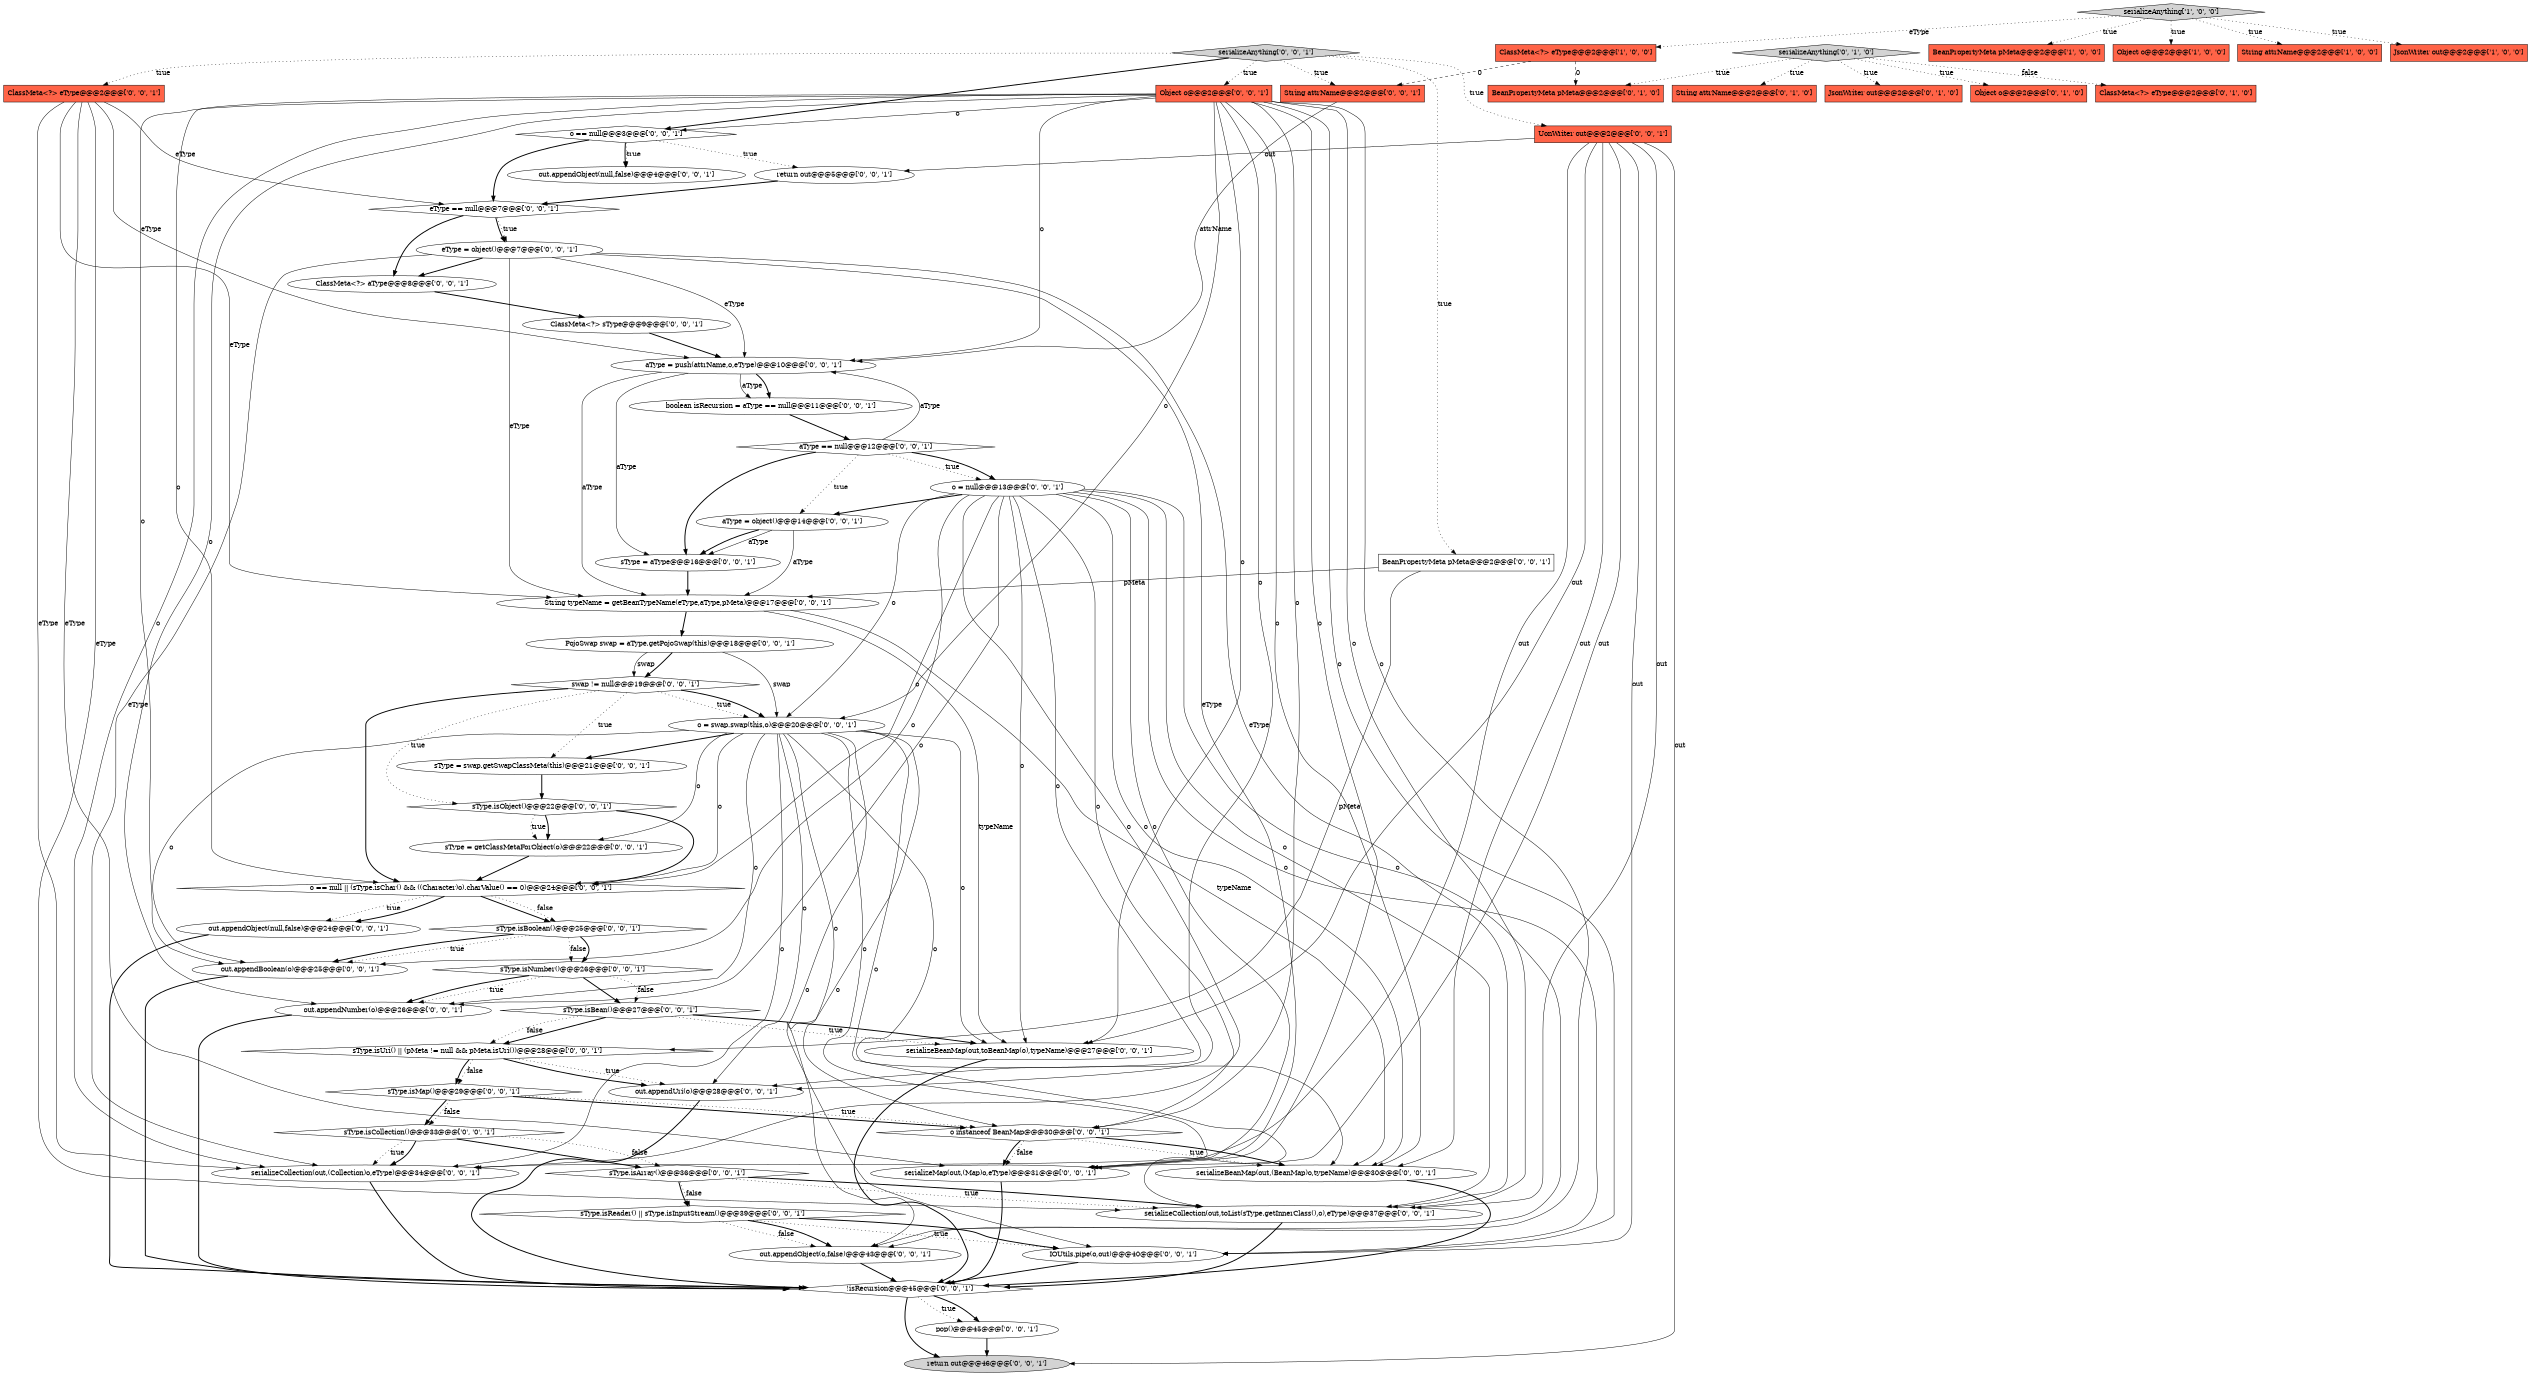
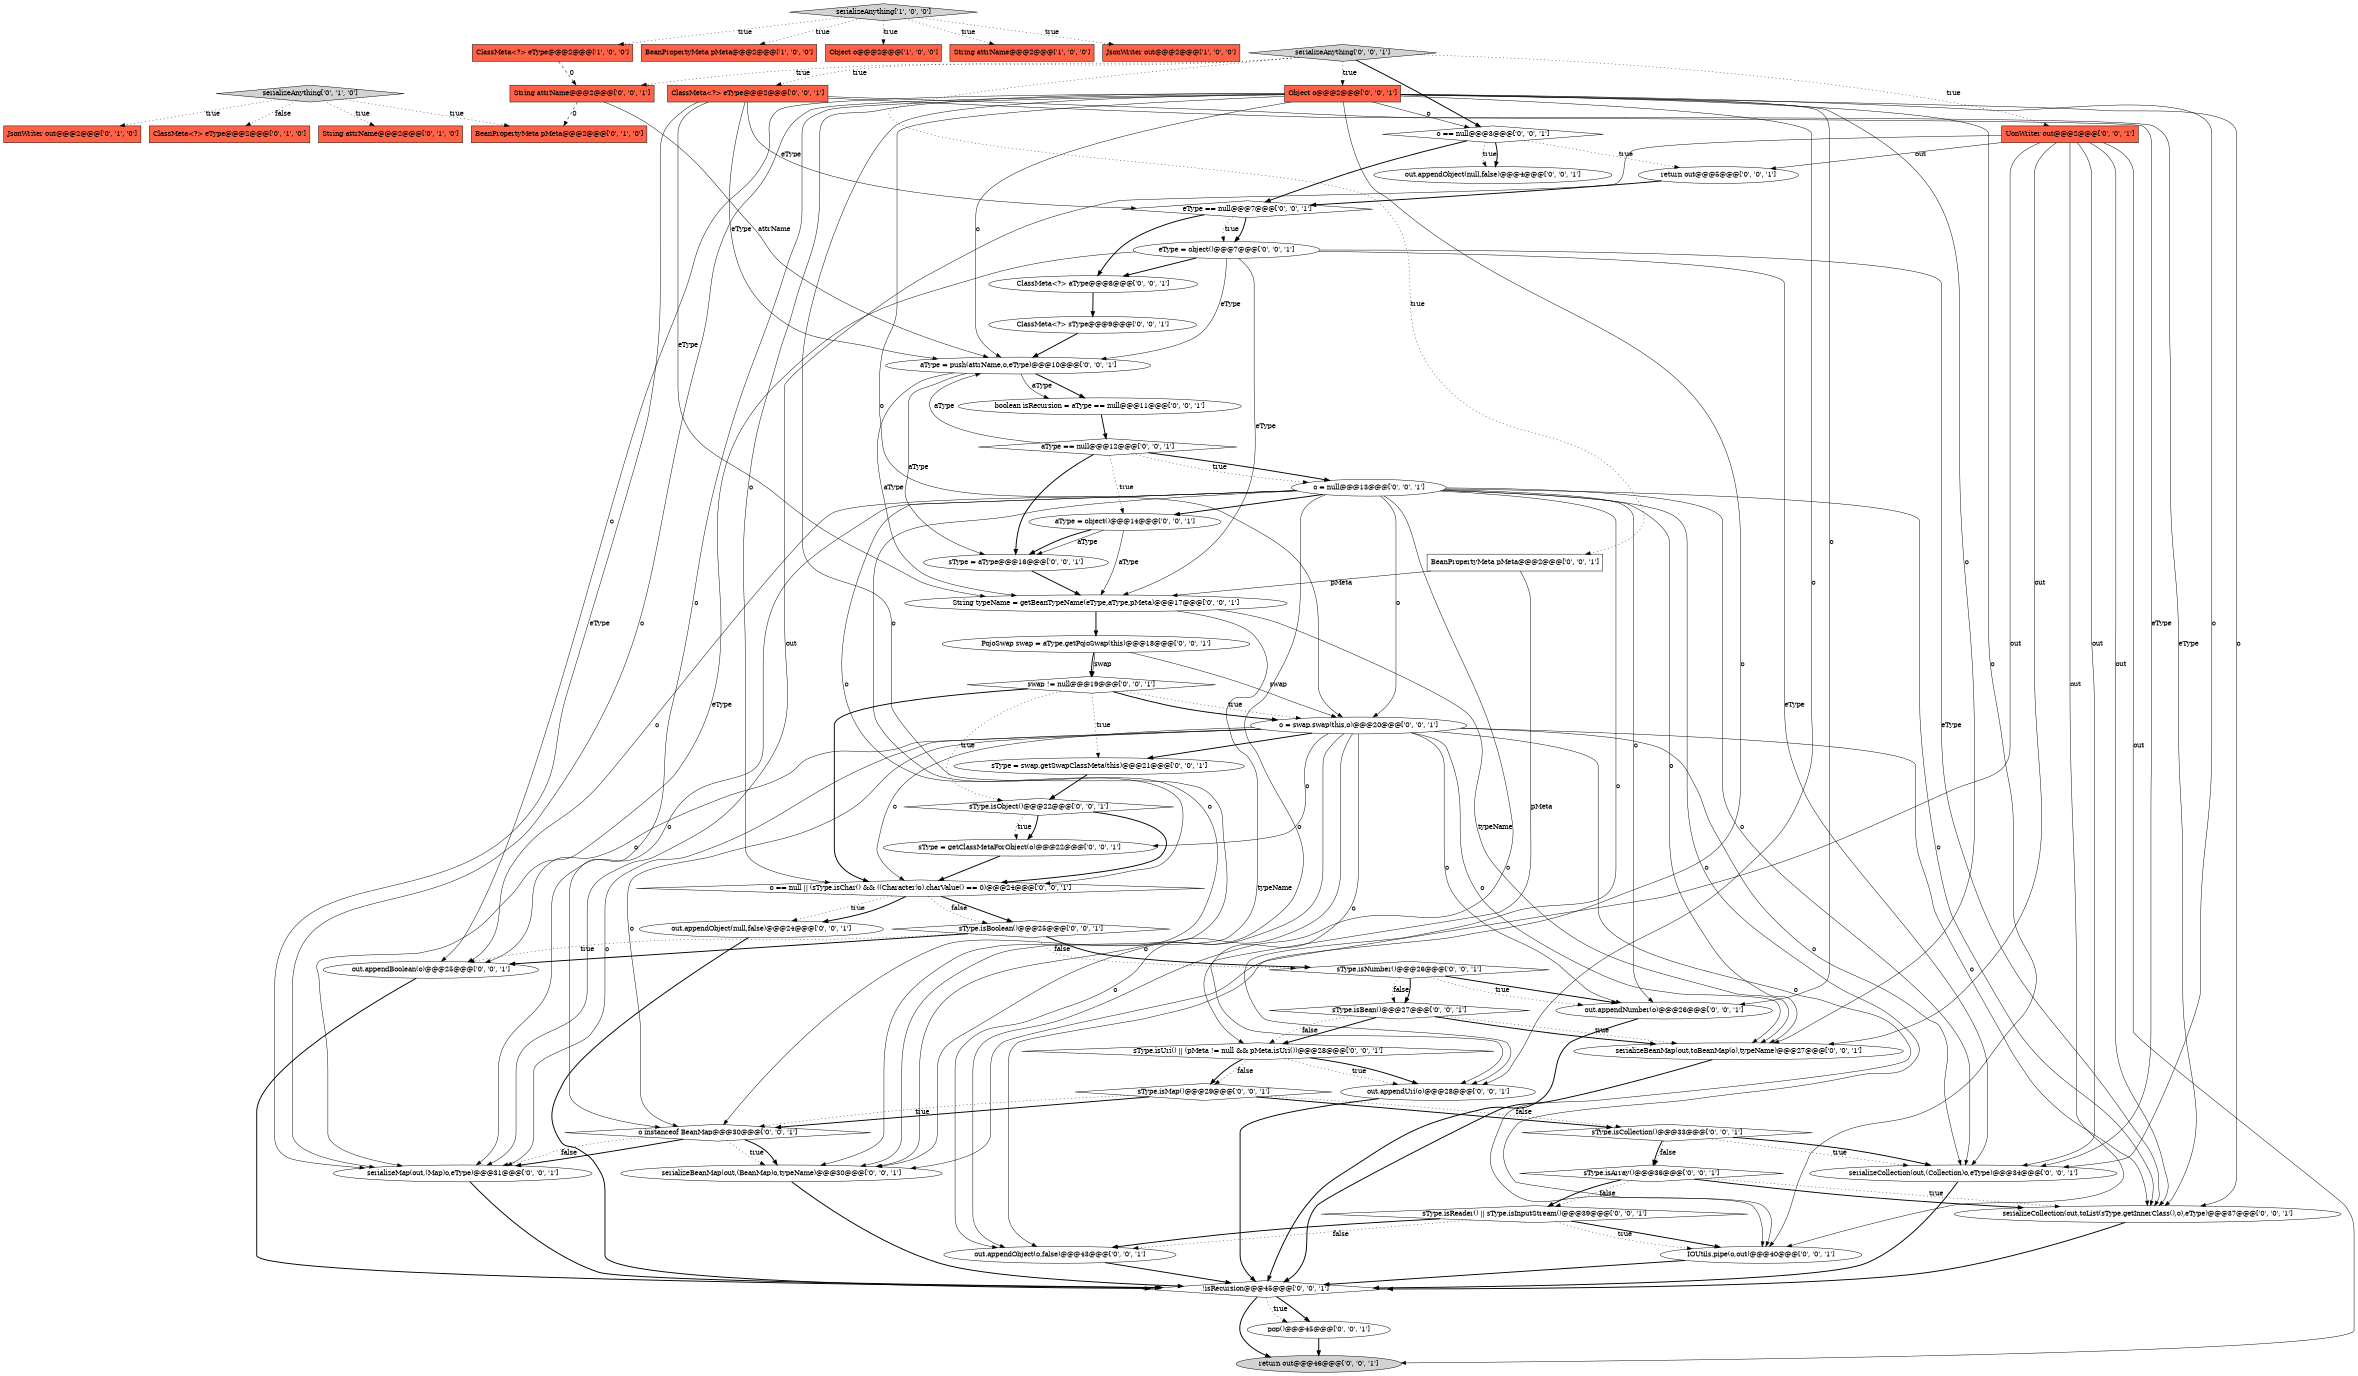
(1919, 33) -> (745, 33)
(1576, 71) -> (572, 112)
(2029, 94) -> none
